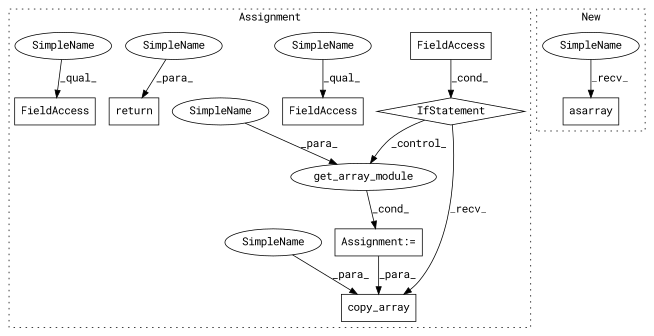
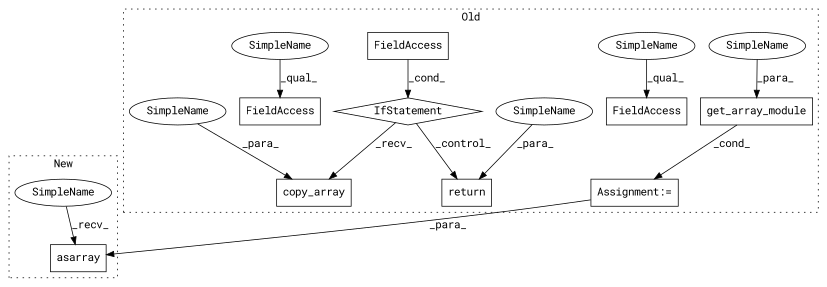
(270, 18) -> (471, 18)
(396, 134) -> (435, 148)
(364, 177) -> (757, 111)
(379, 271) -> (353, 229)
